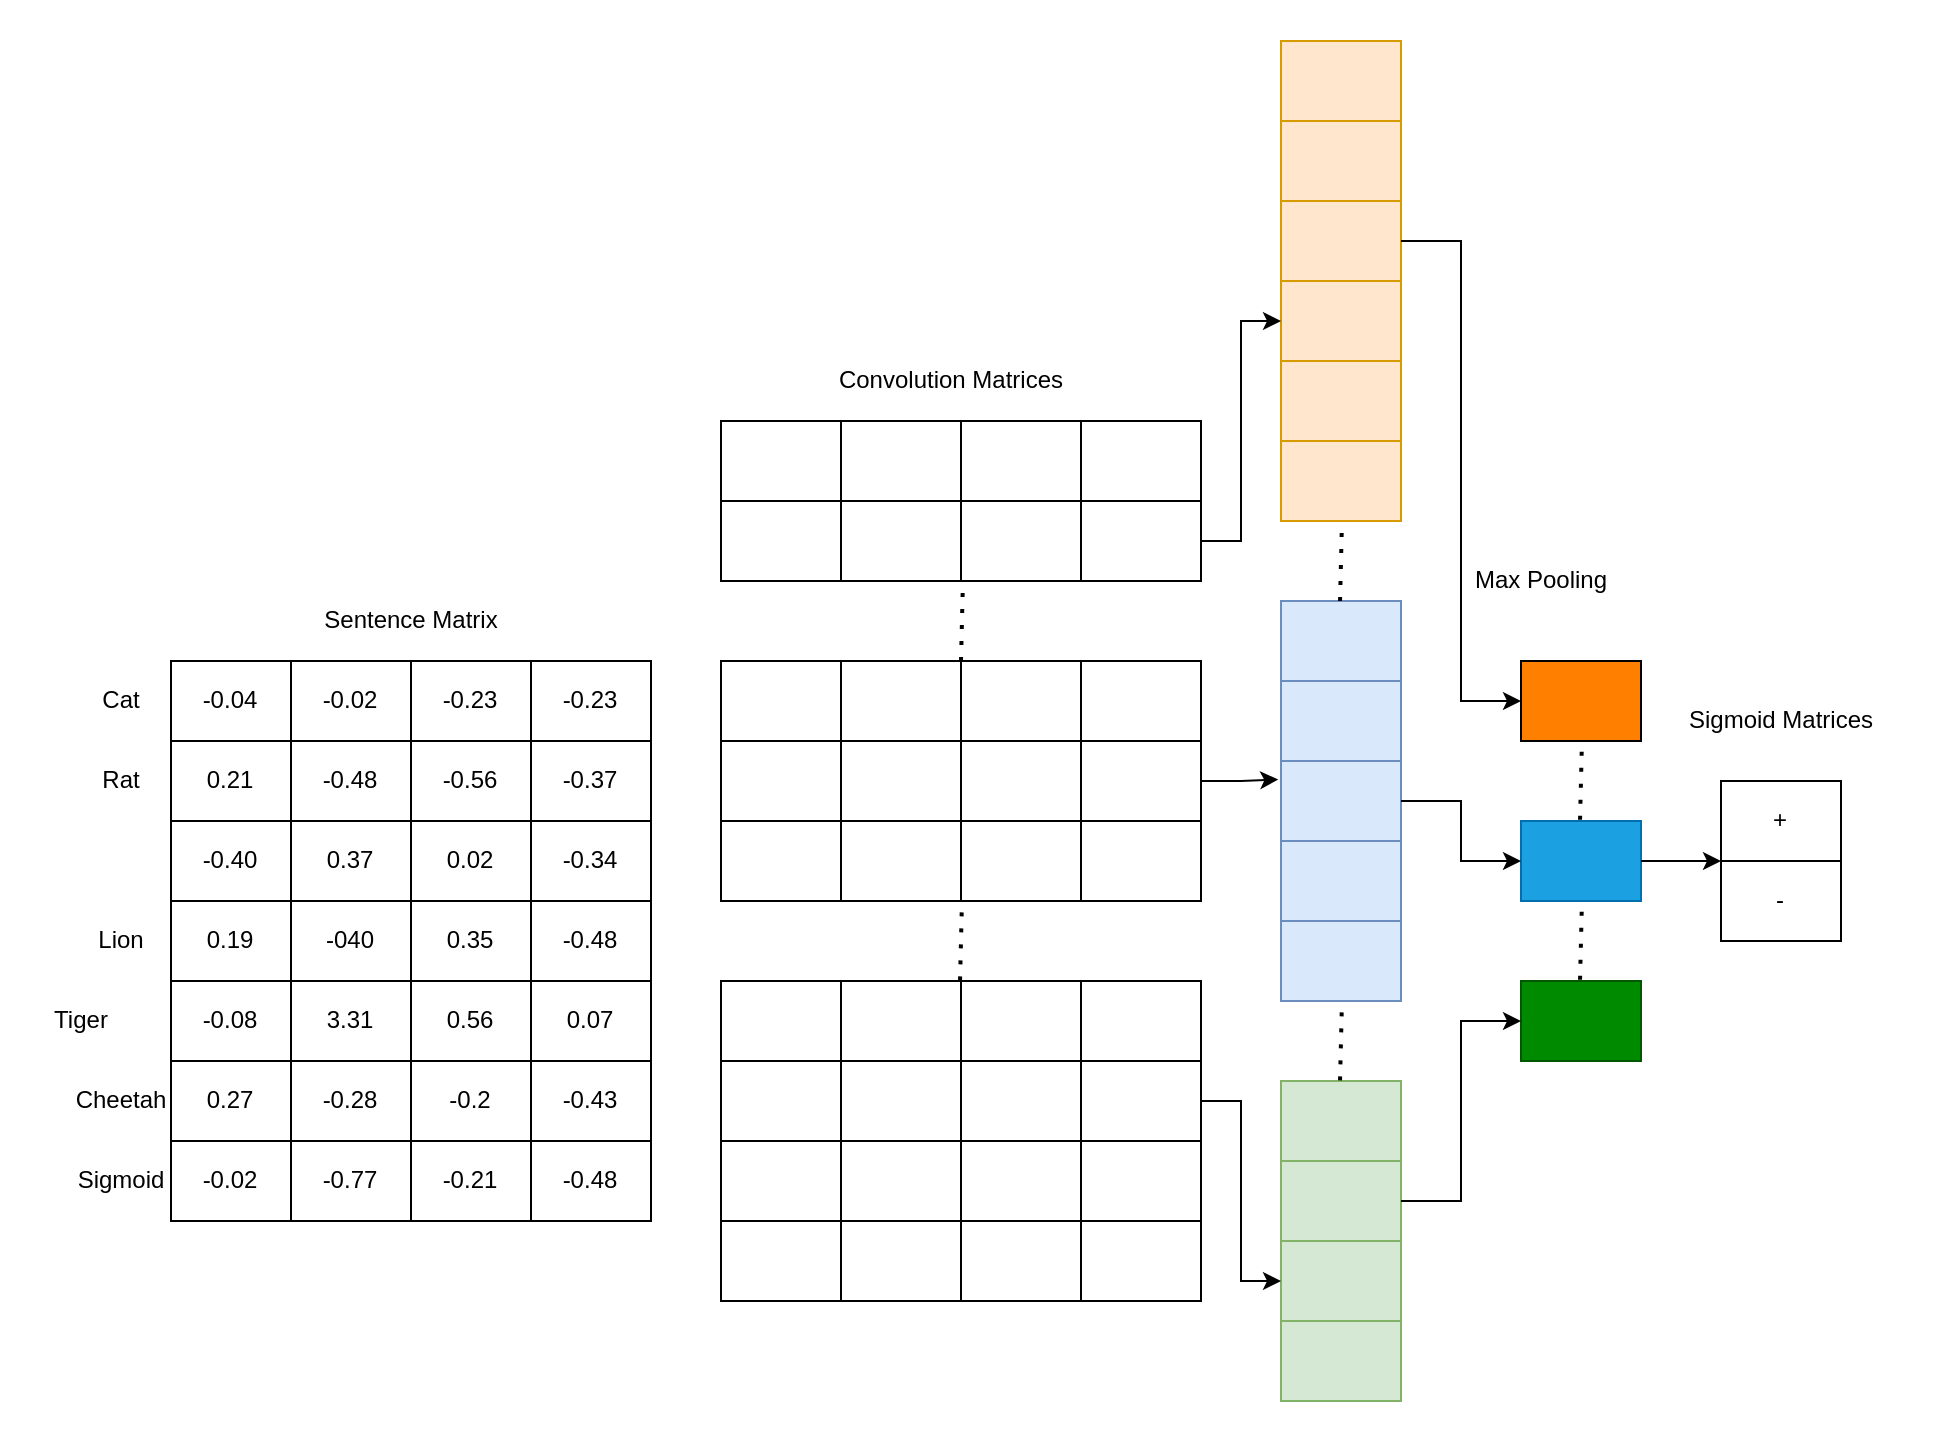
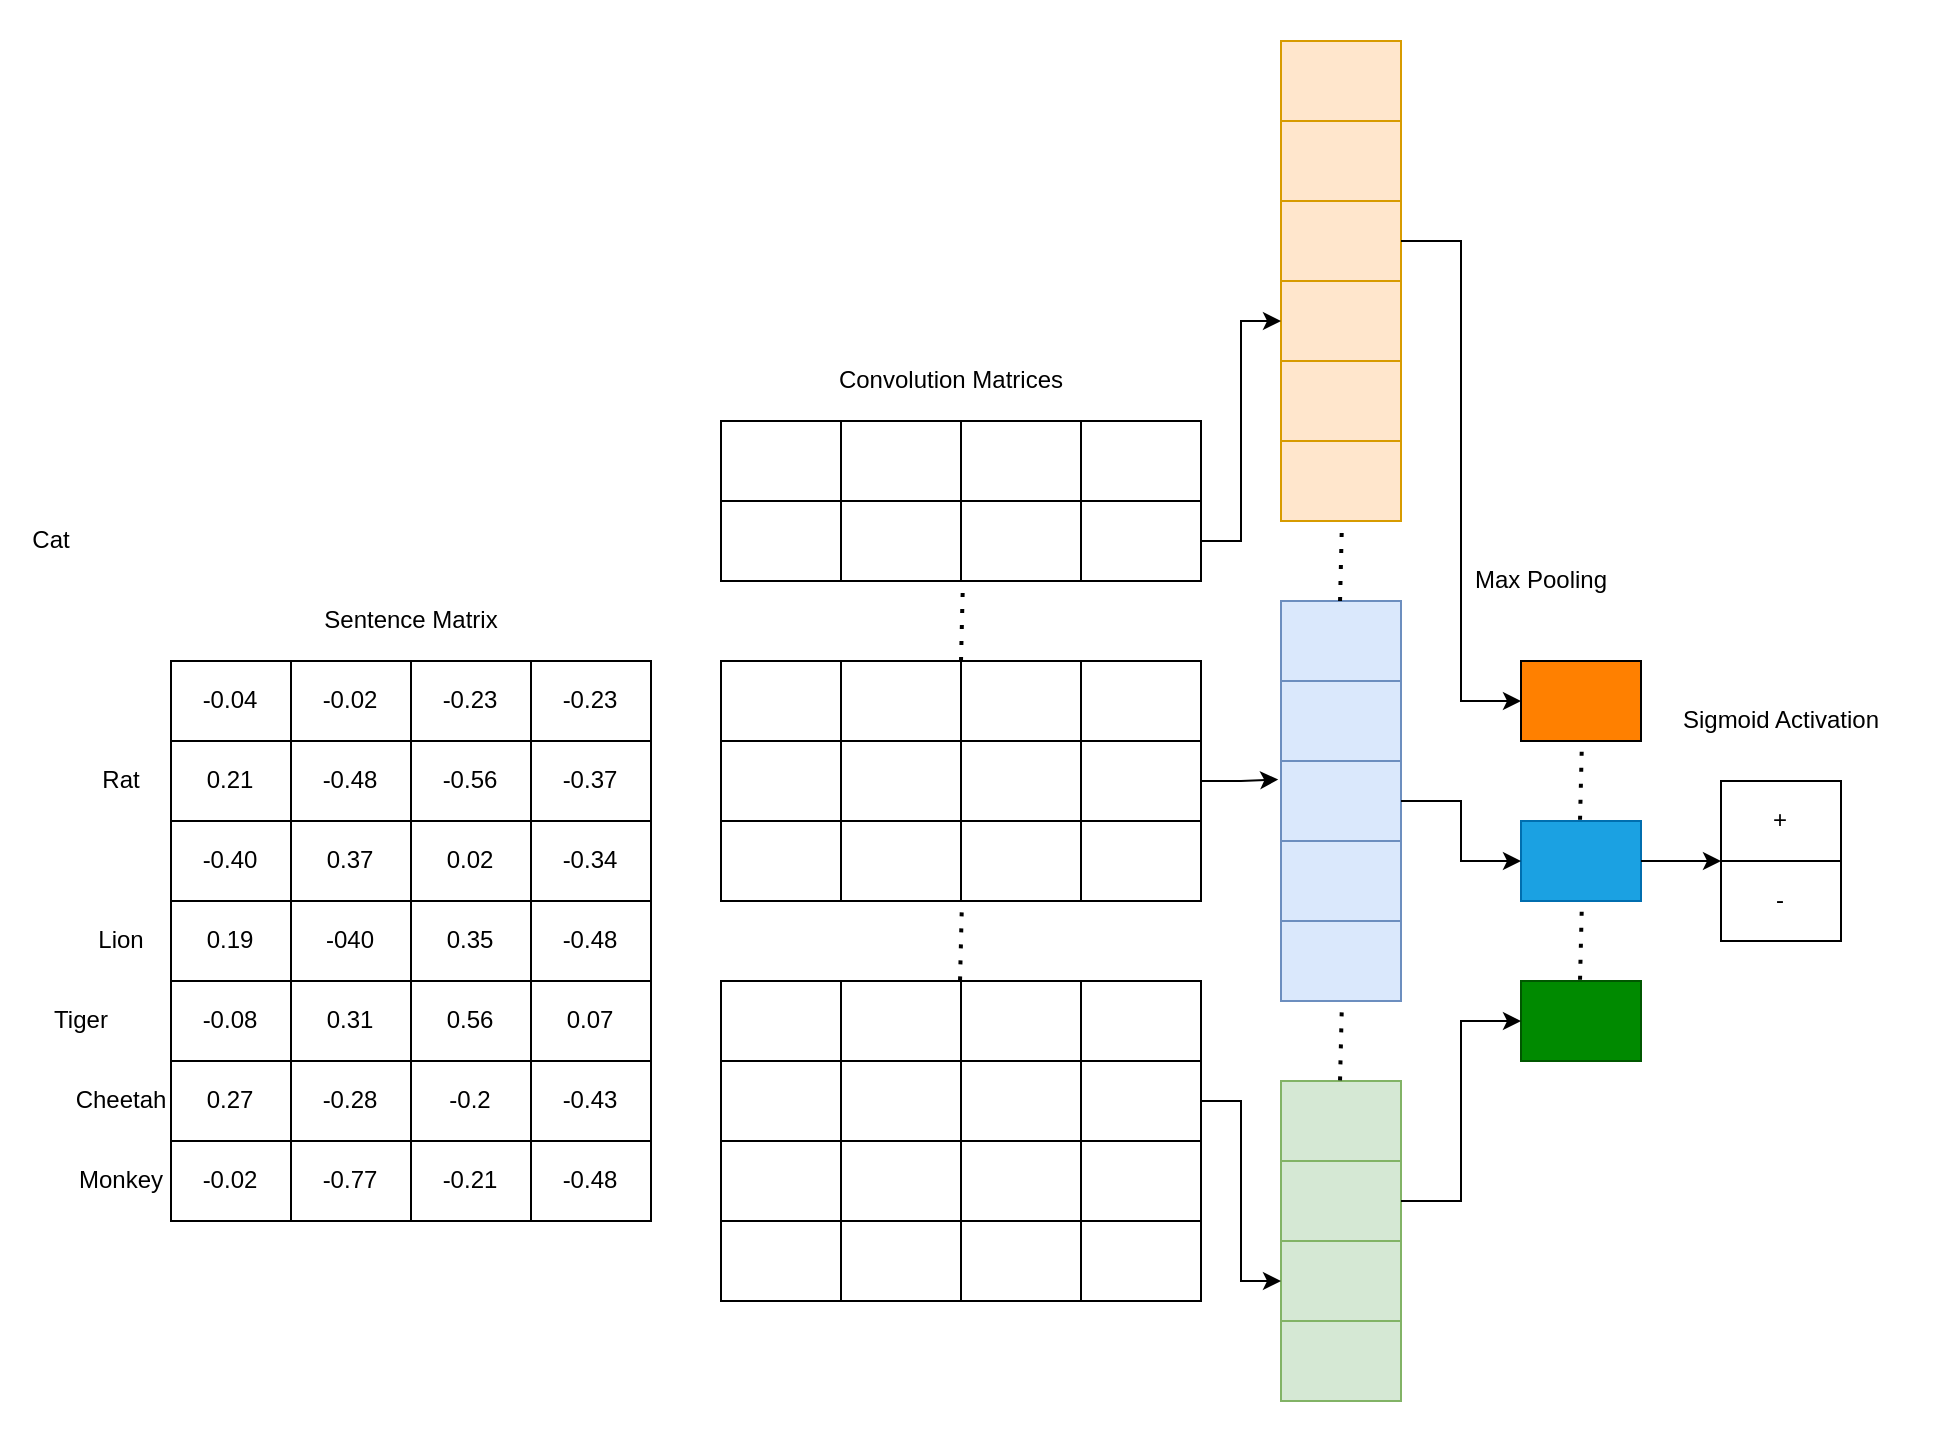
(121, 701) -> (51, 541)
(1782, 721) -> (1782, 721)
(351, 1021) -> (351, 1021)
(122, 1181) -> (122, 1181)
